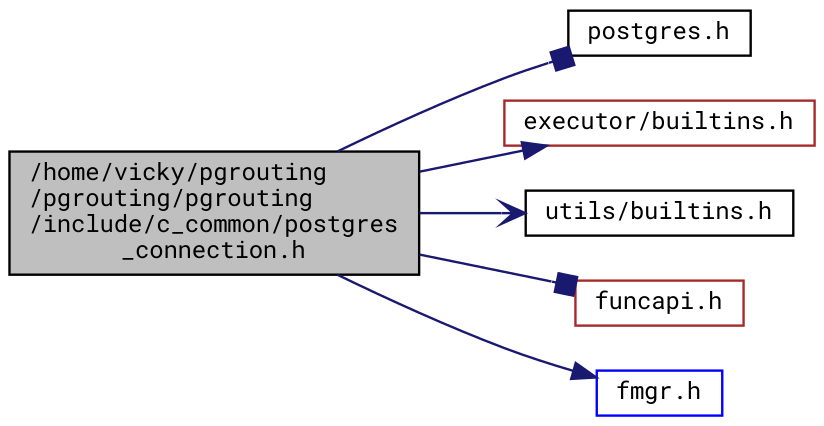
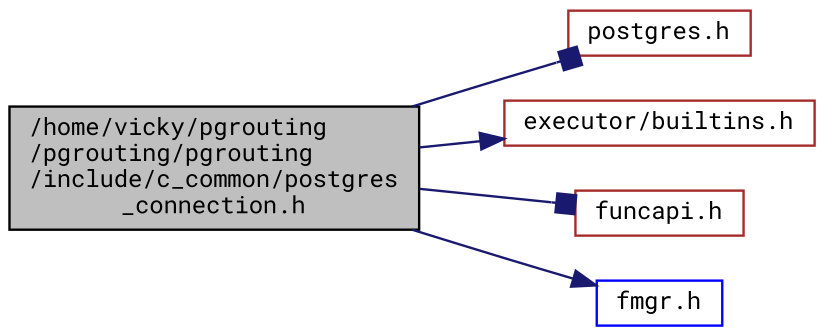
(660, 33) -> (660, 33)
(660, 213) -> none
